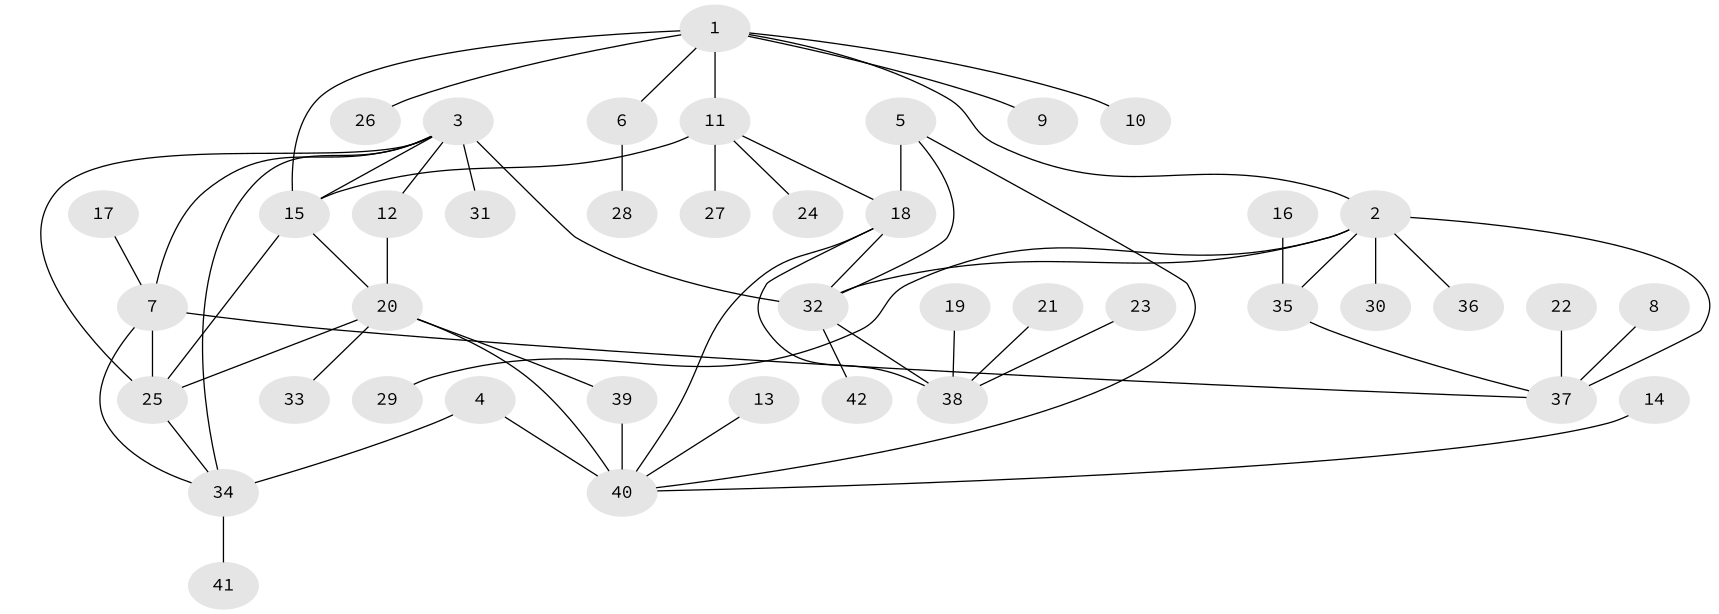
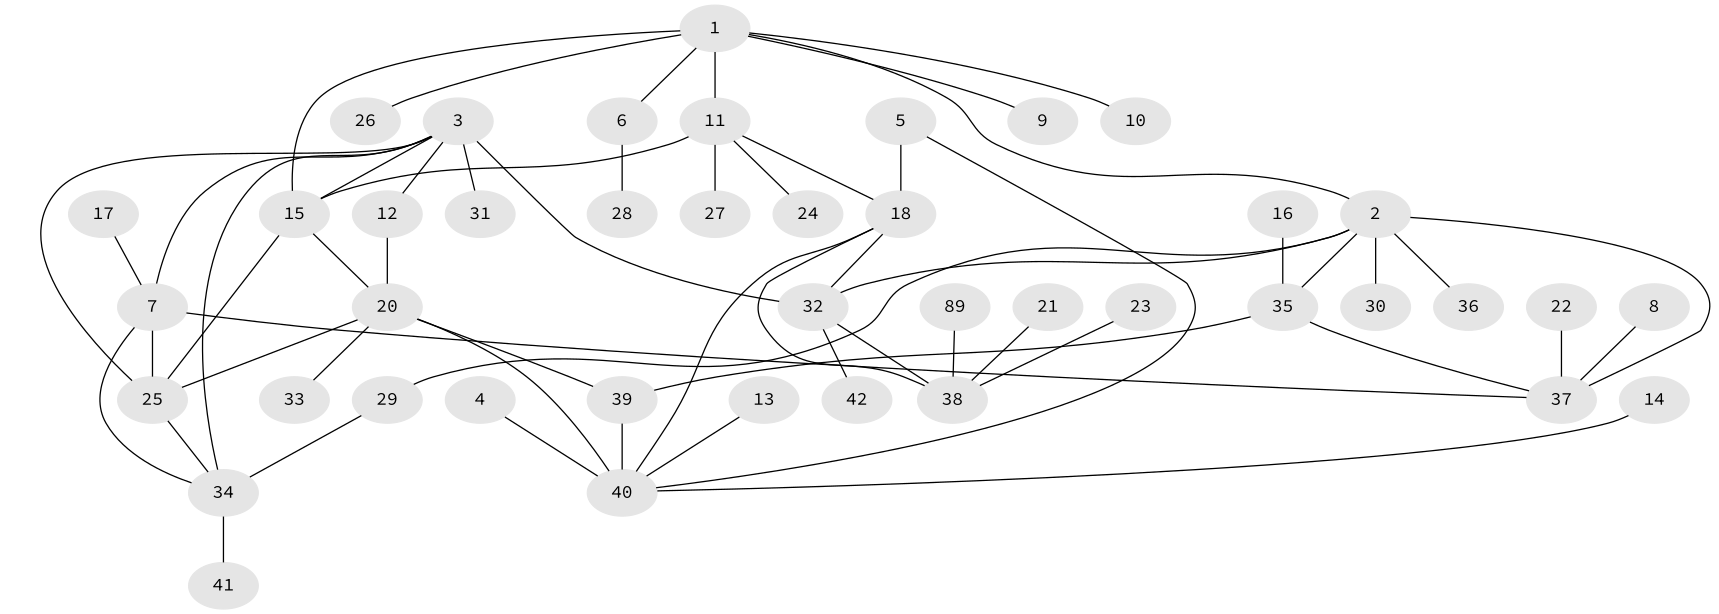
(943, 242) -> none
(955, 307) -> (955, 307)
none -> (967, 353)
(355, 452) -> (306, 446)
